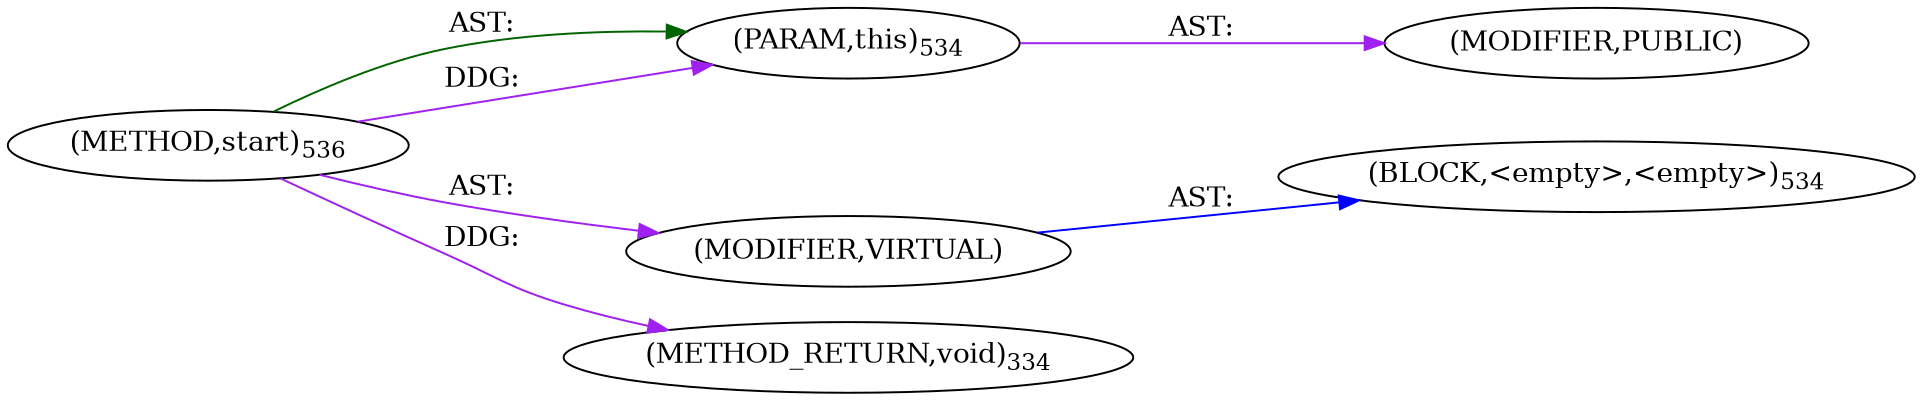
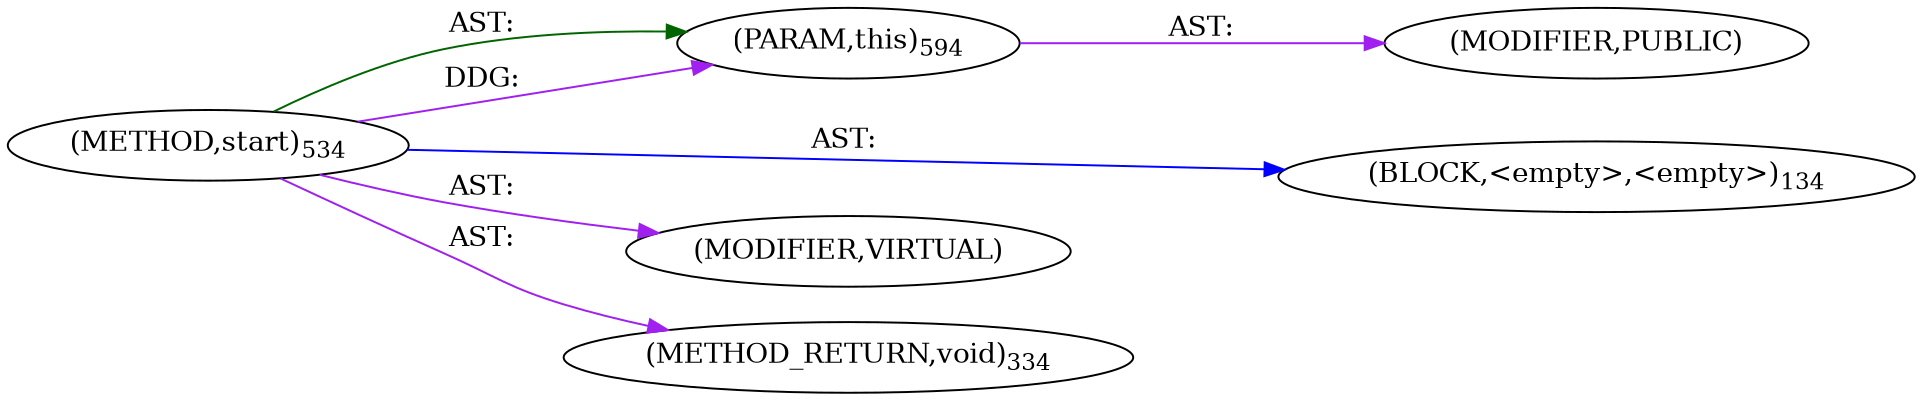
(942, 40) -> (942, 40)
(324, 142) -> (324, 142)
(1803, 174) -> (1803, 174)
(1188, 217) -> (836, 160)
(486, 239) -> (486, 239)
